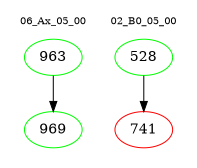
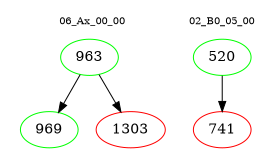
(53, 22) -> (93, 22)
(144, 57) -> (222, 57)
none -> (131, 130)
